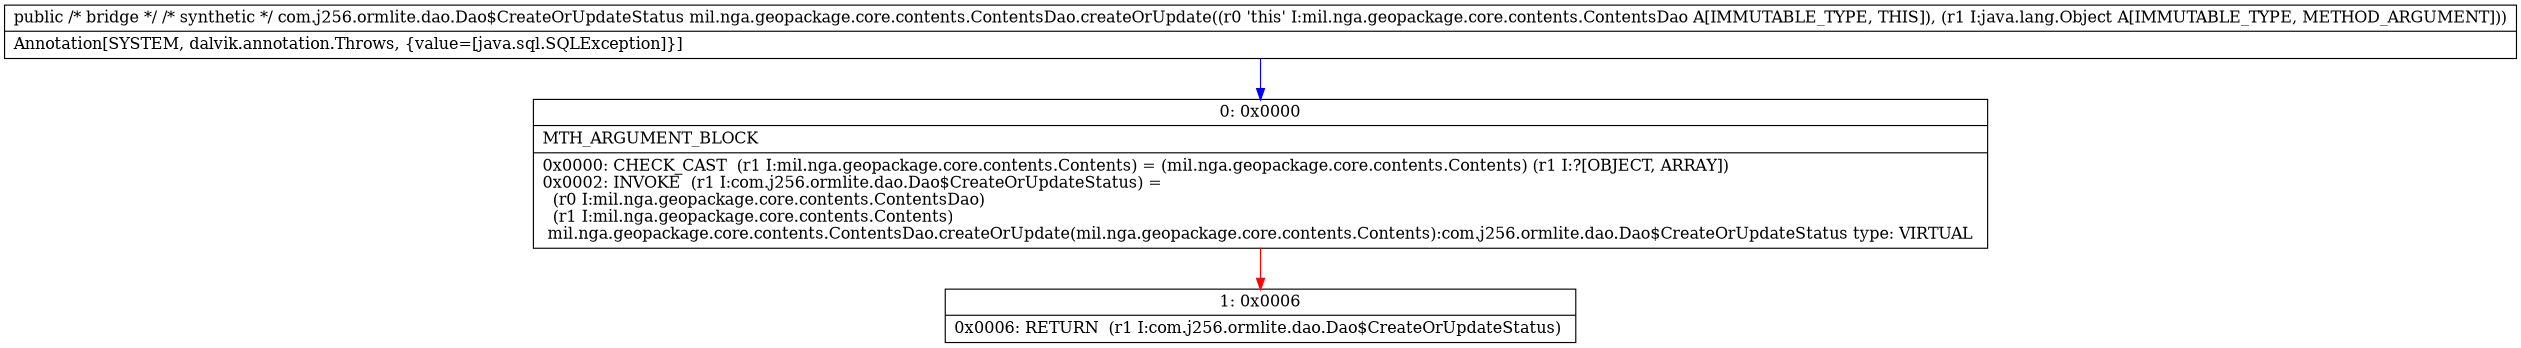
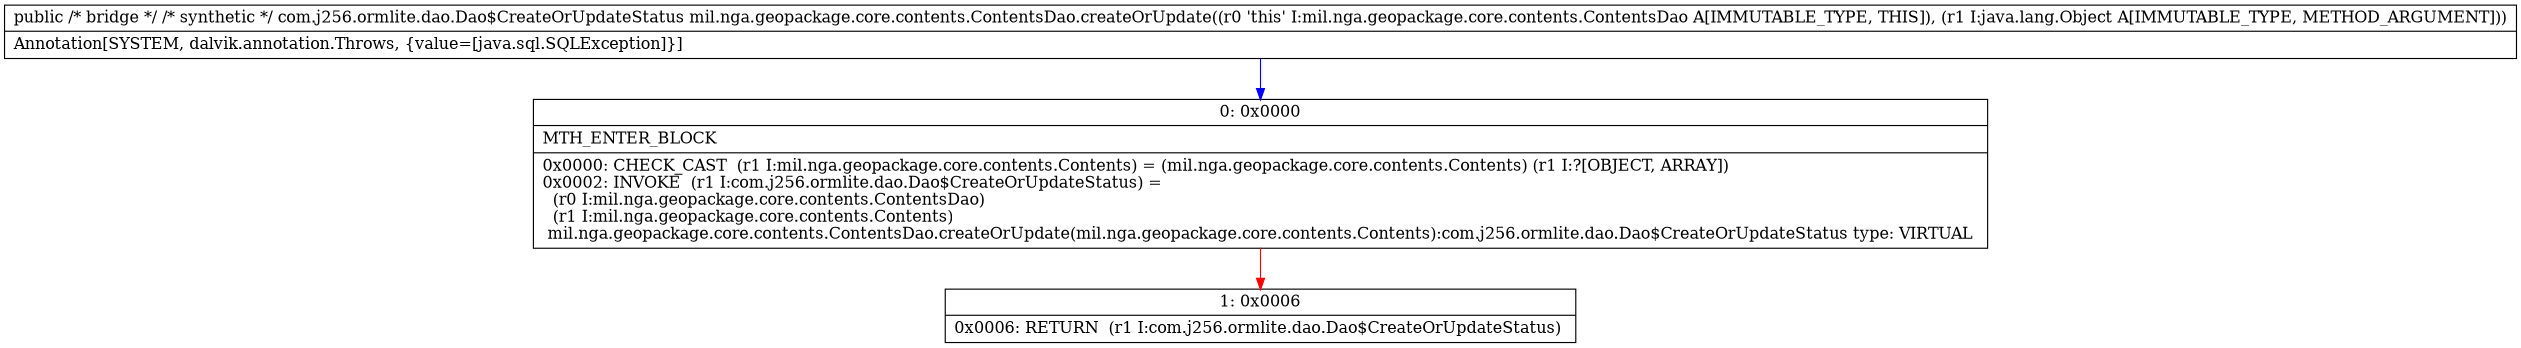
(650, 139) -> (630, 139)
